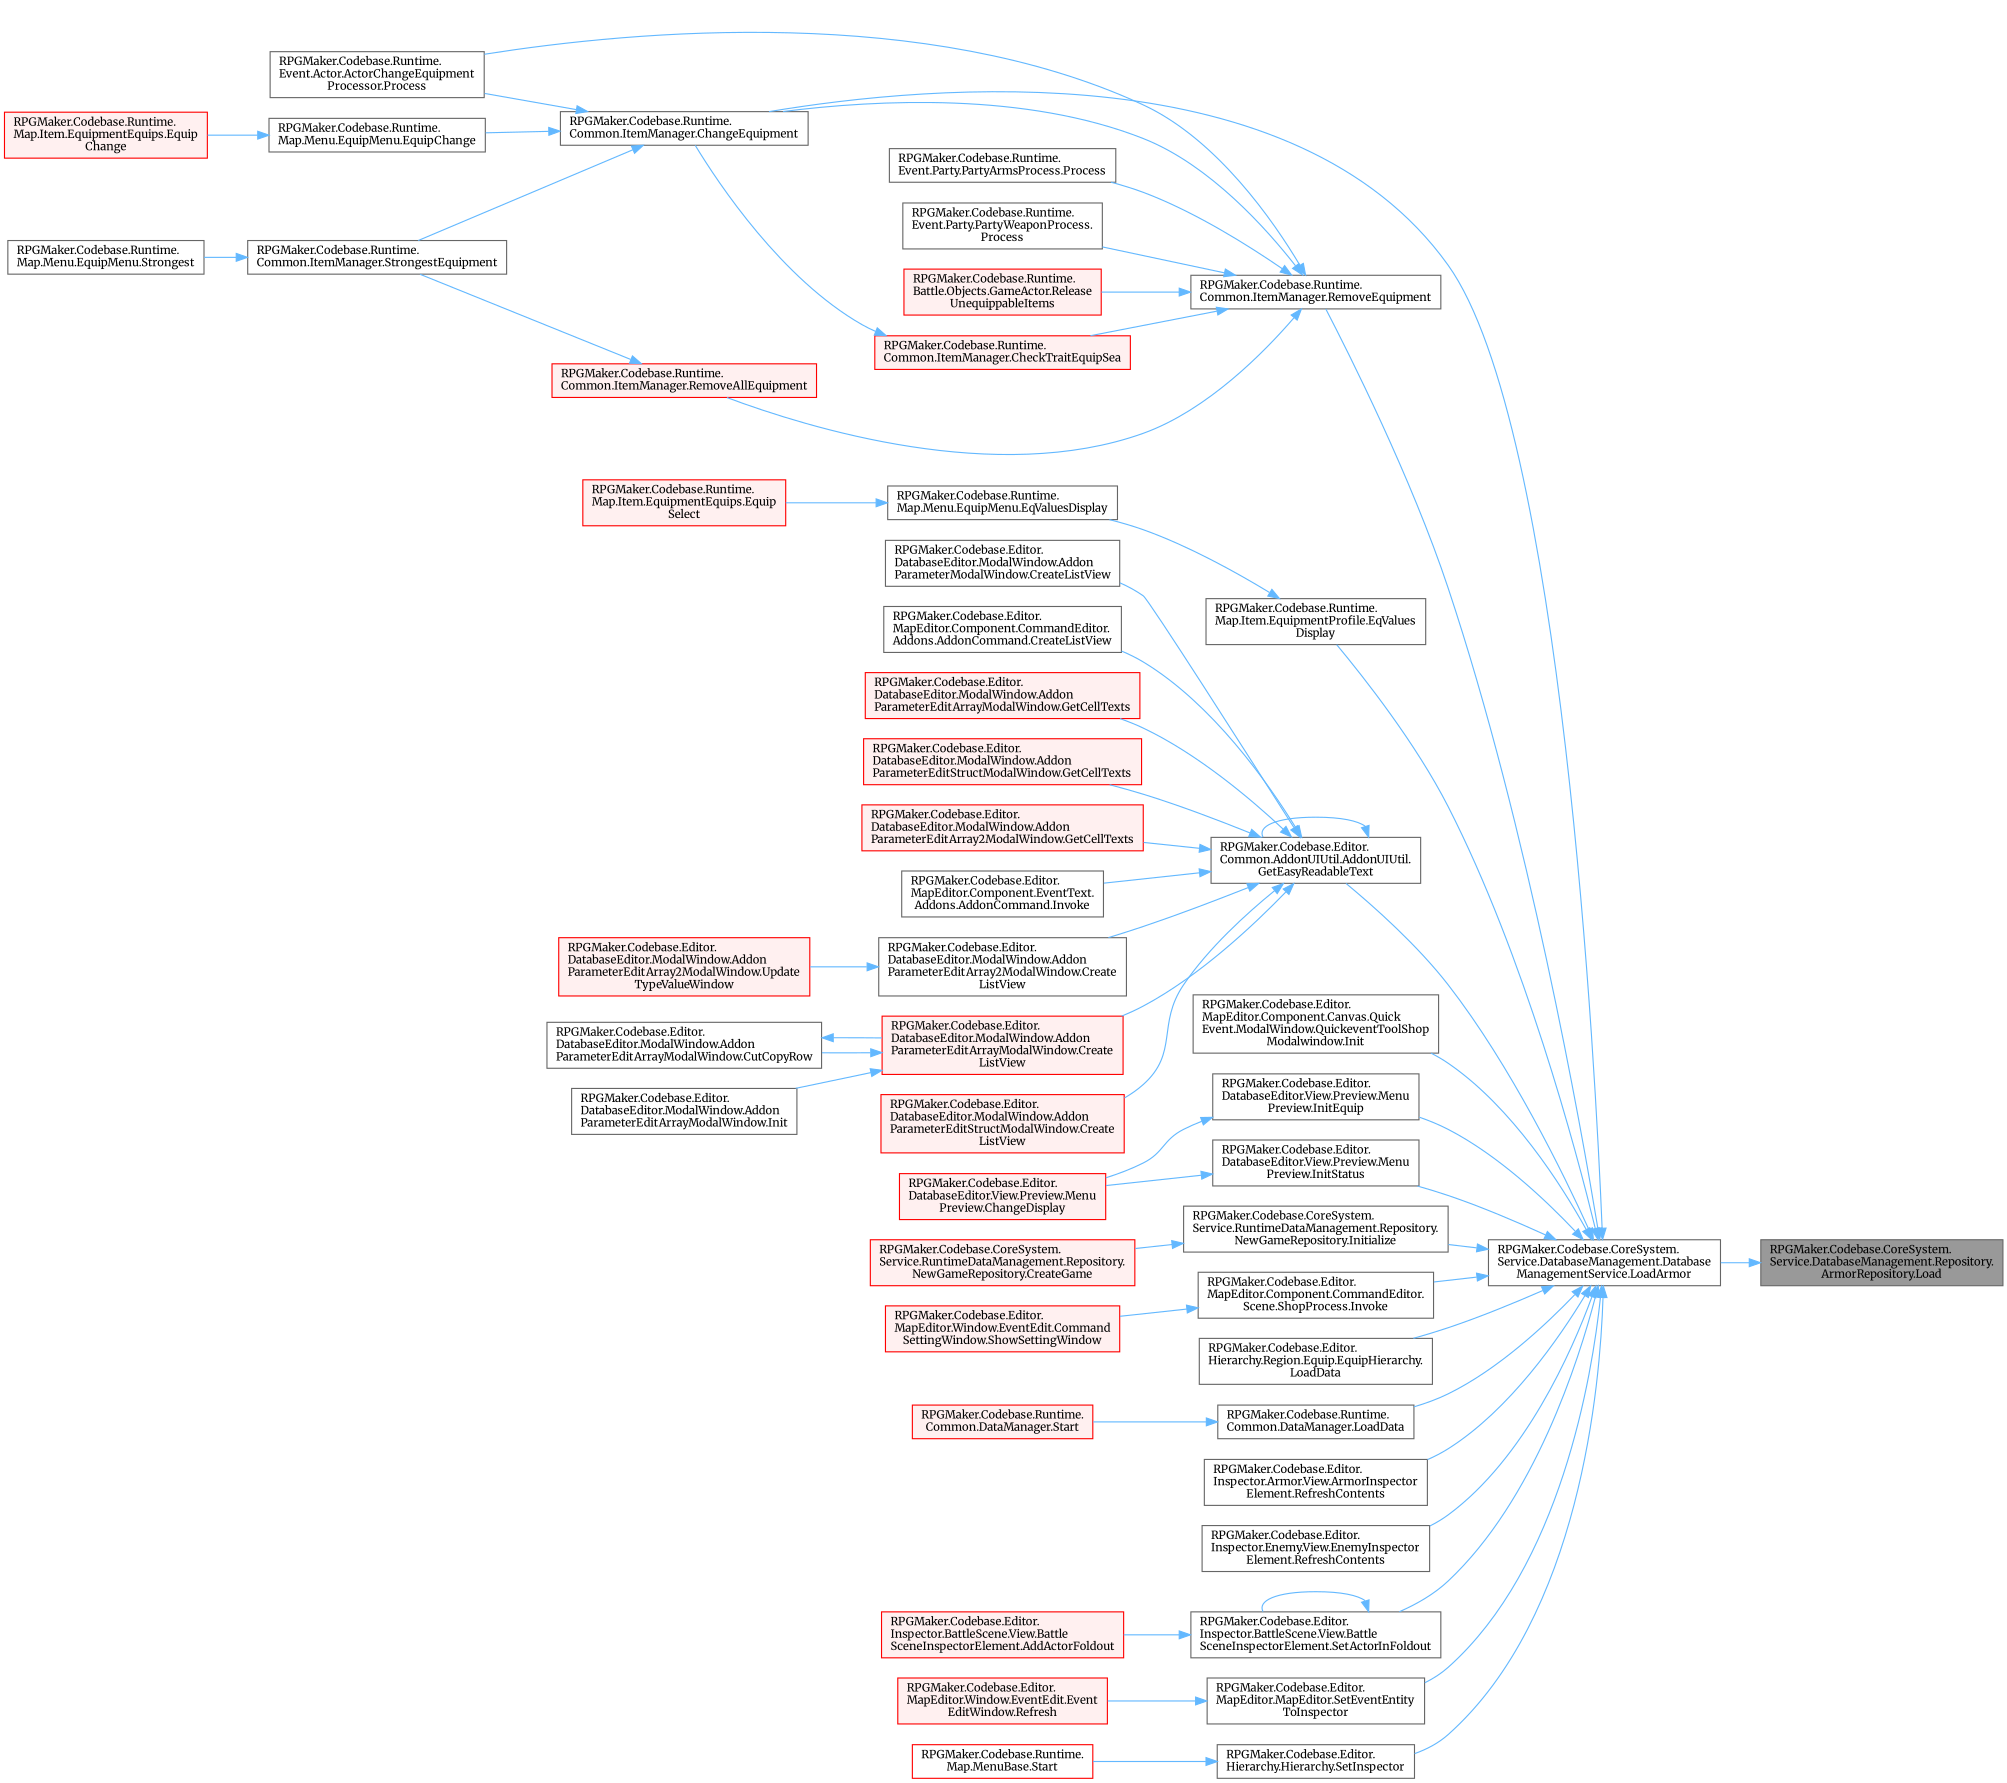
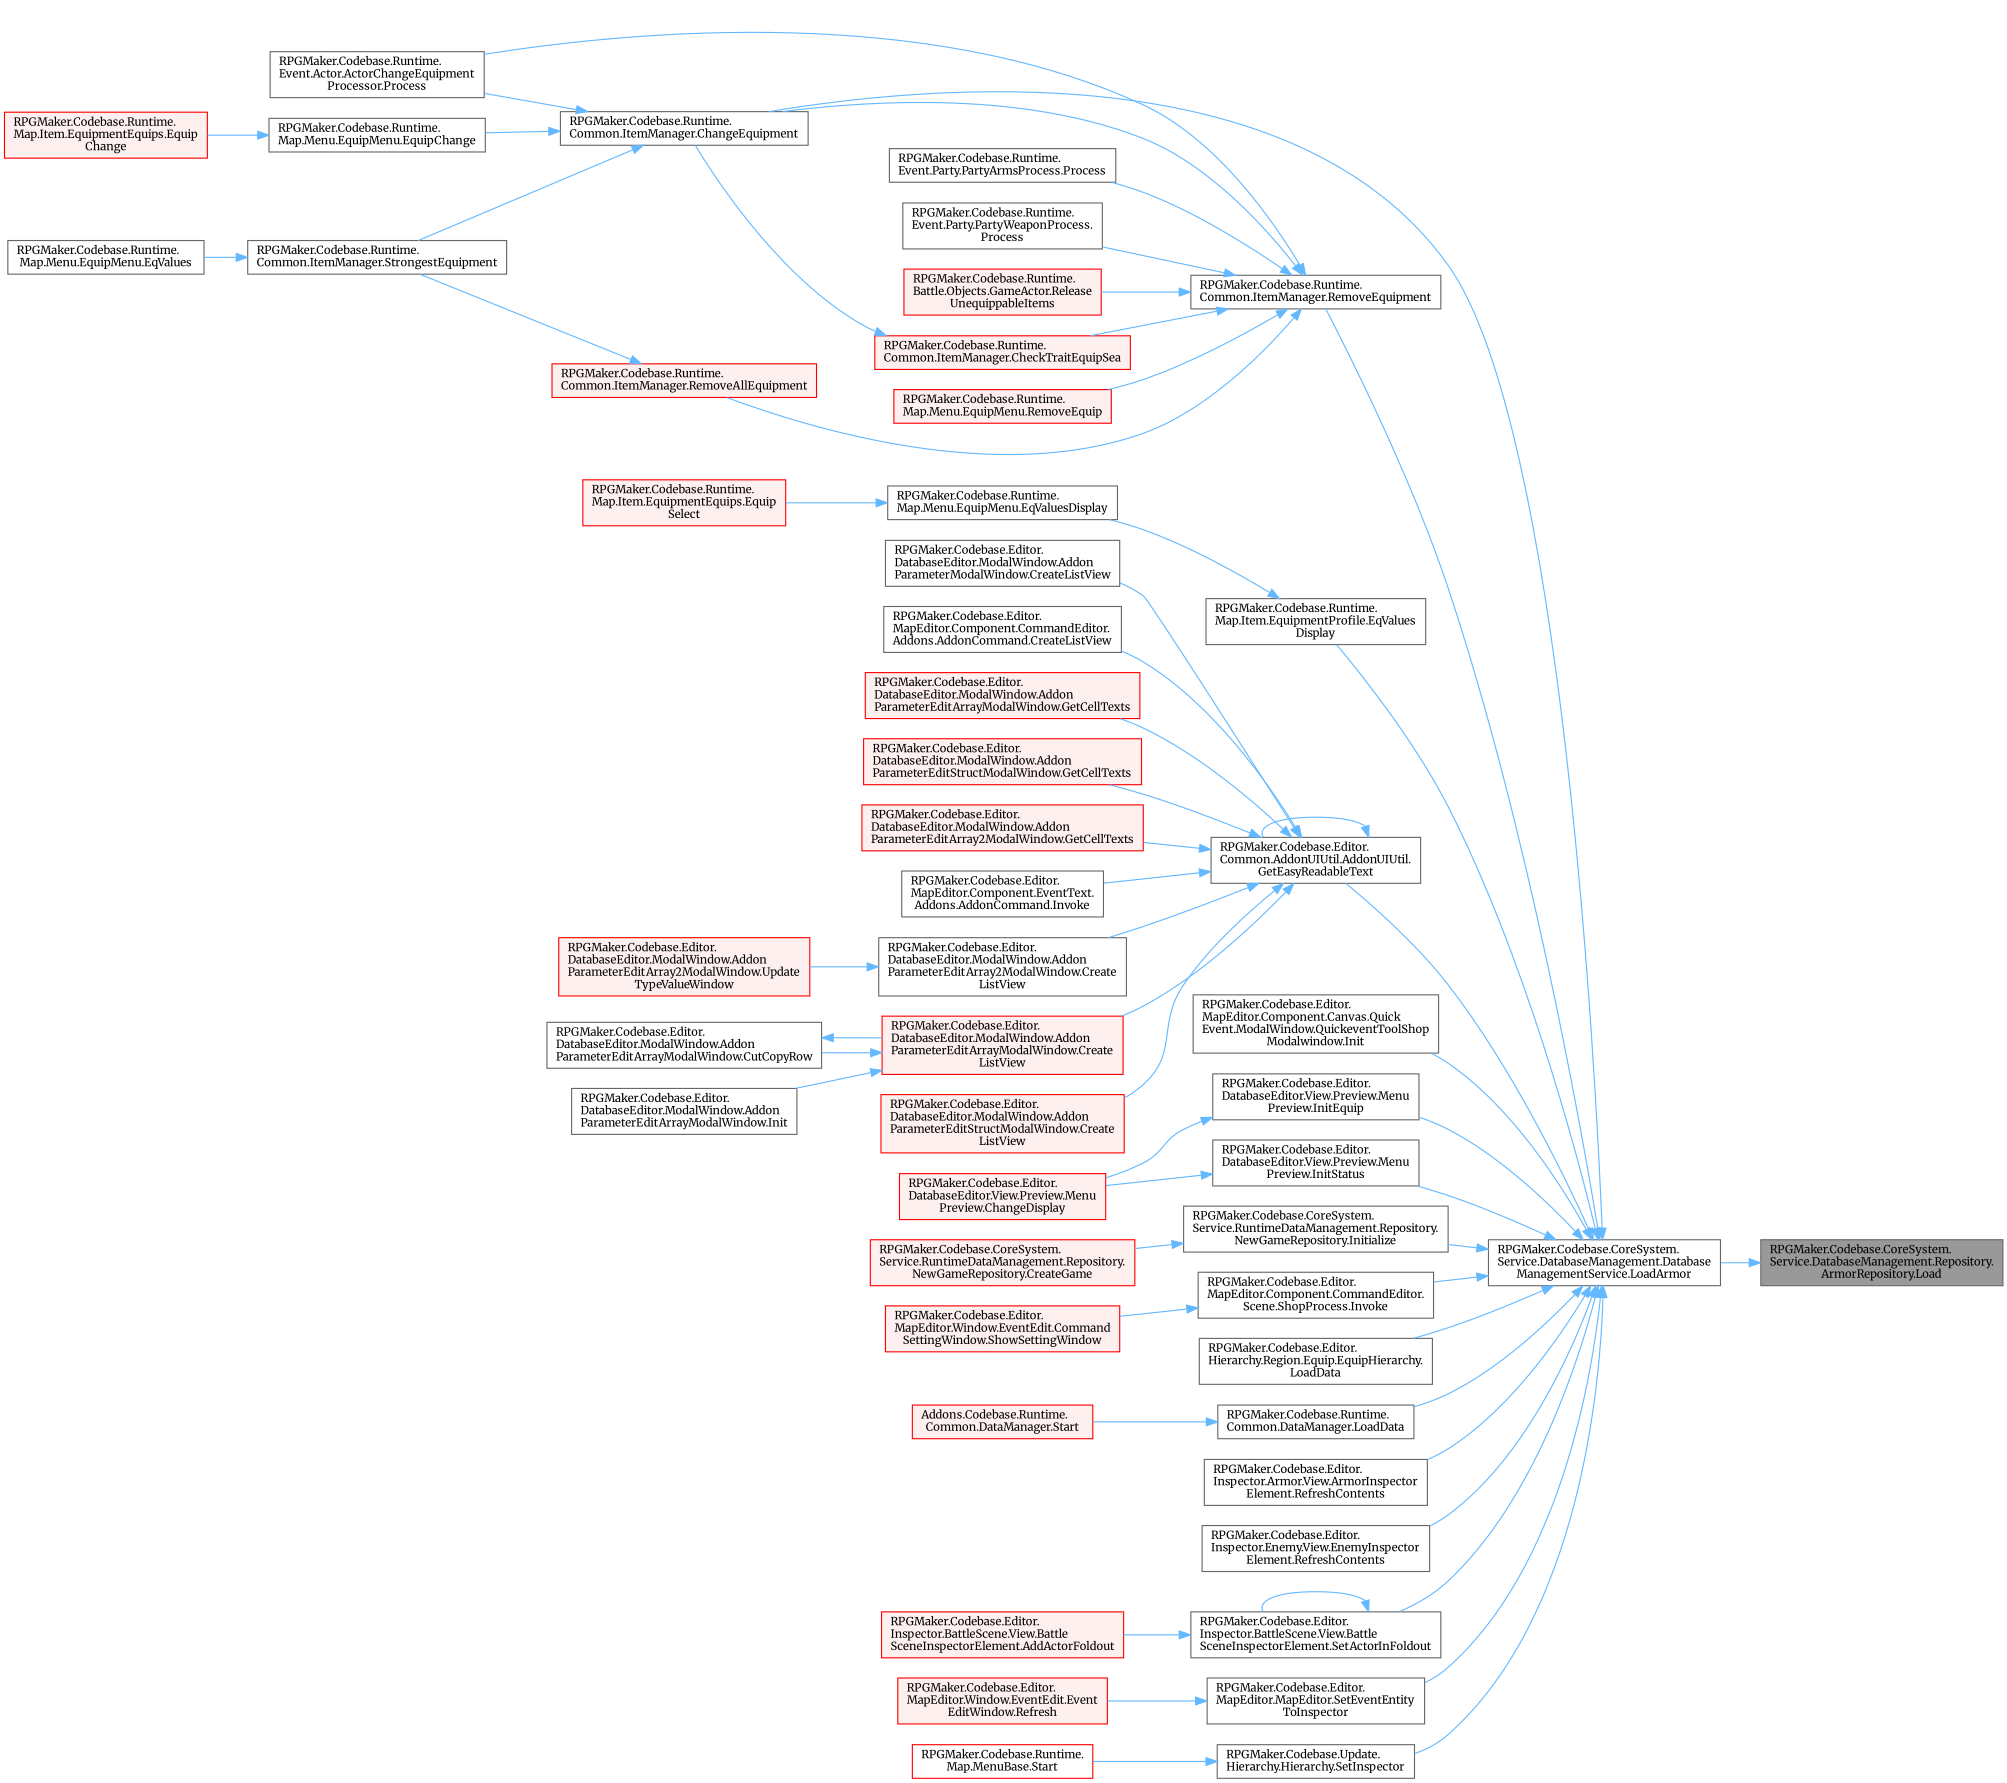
(106, 257) -> (106, 257)
none -> (1003, 406)
(1003, 1422) -> (1003, 1422)
(1316, 1762) -> (1316, 1762)
